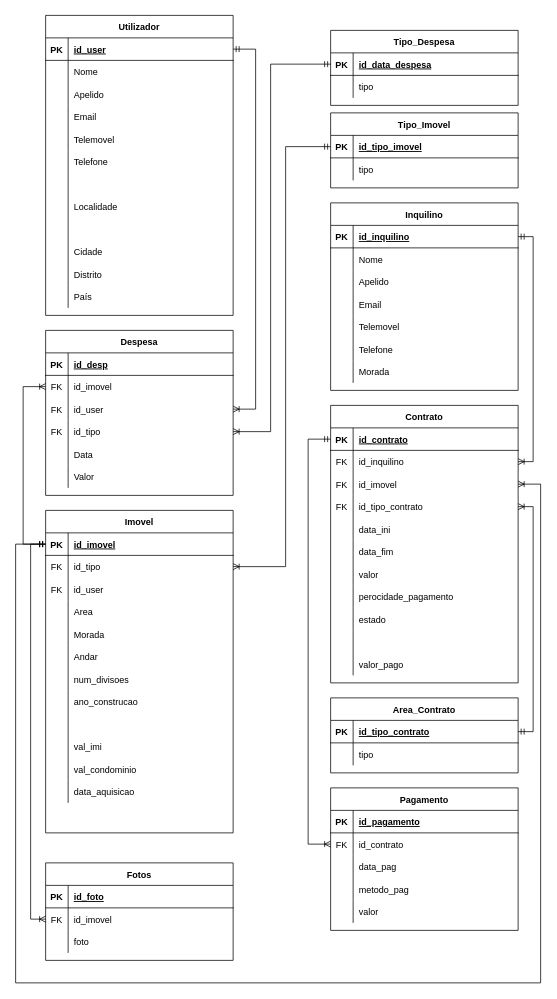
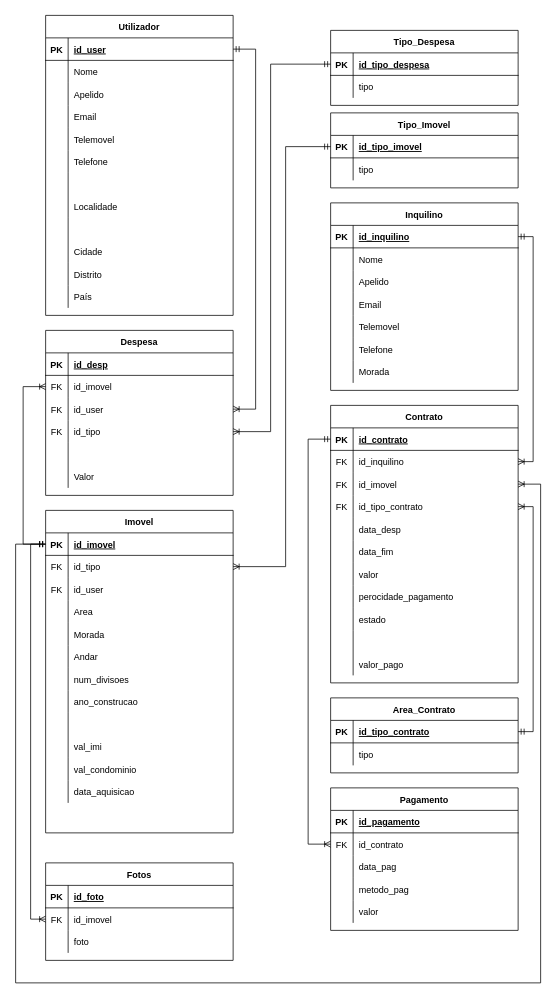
(395, 65) -> (394, 65)
(150, 454) -> none
(376, 530) -> (381, 530)
